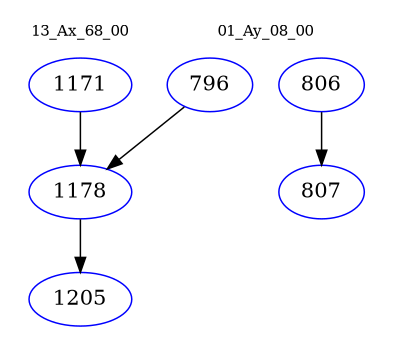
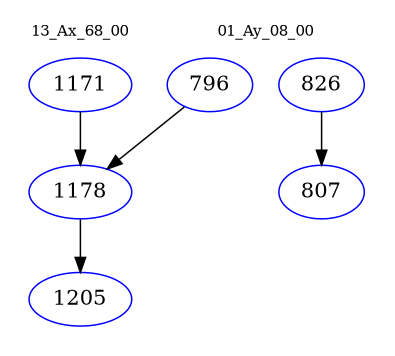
(322, 85) -> (322, 85)
